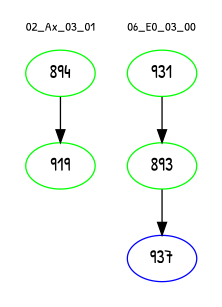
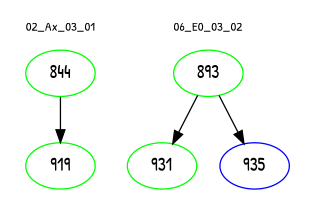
(162, 28) -> (208, 28)
(60, 73) -> (60, 73)
(162, 113) -> (188, 114)
(162, 259) -> (255, 166)
